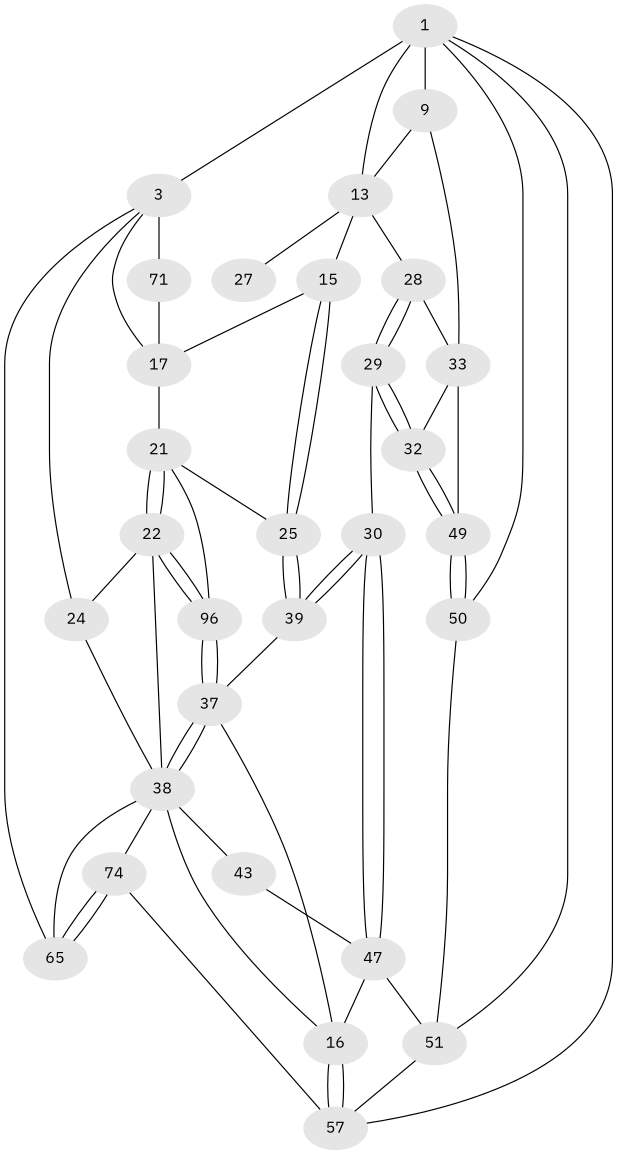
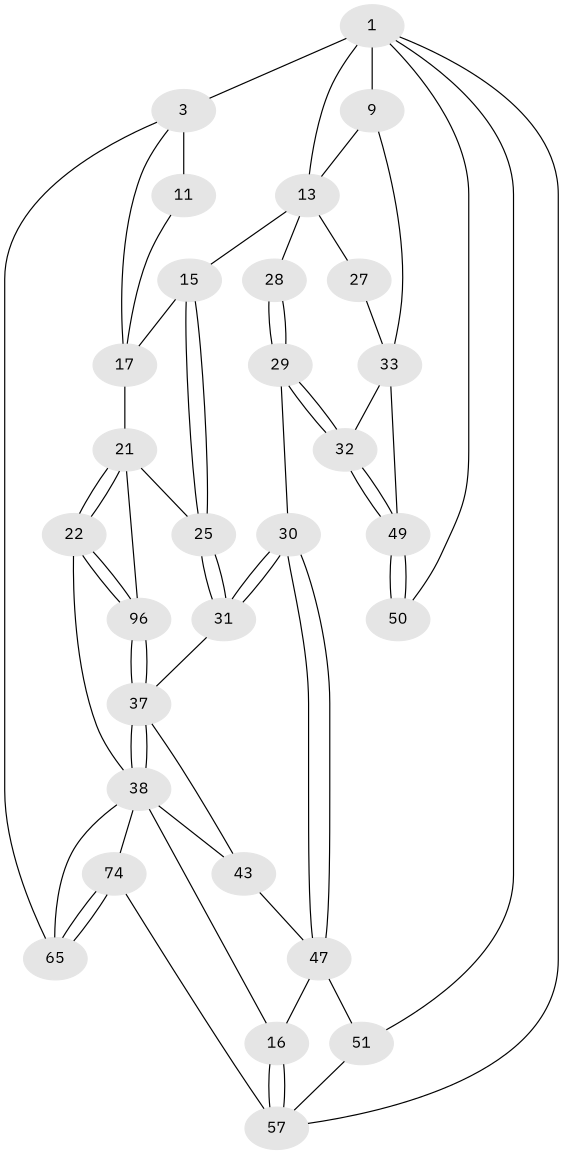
(159, 280) -> (184, 196)
(436, 323) -> (374, 322)
(77, 620) -> none
(294, 620) -> (224, 620)
(448, 832) -> none
(292, 868) -> (194, 788)
